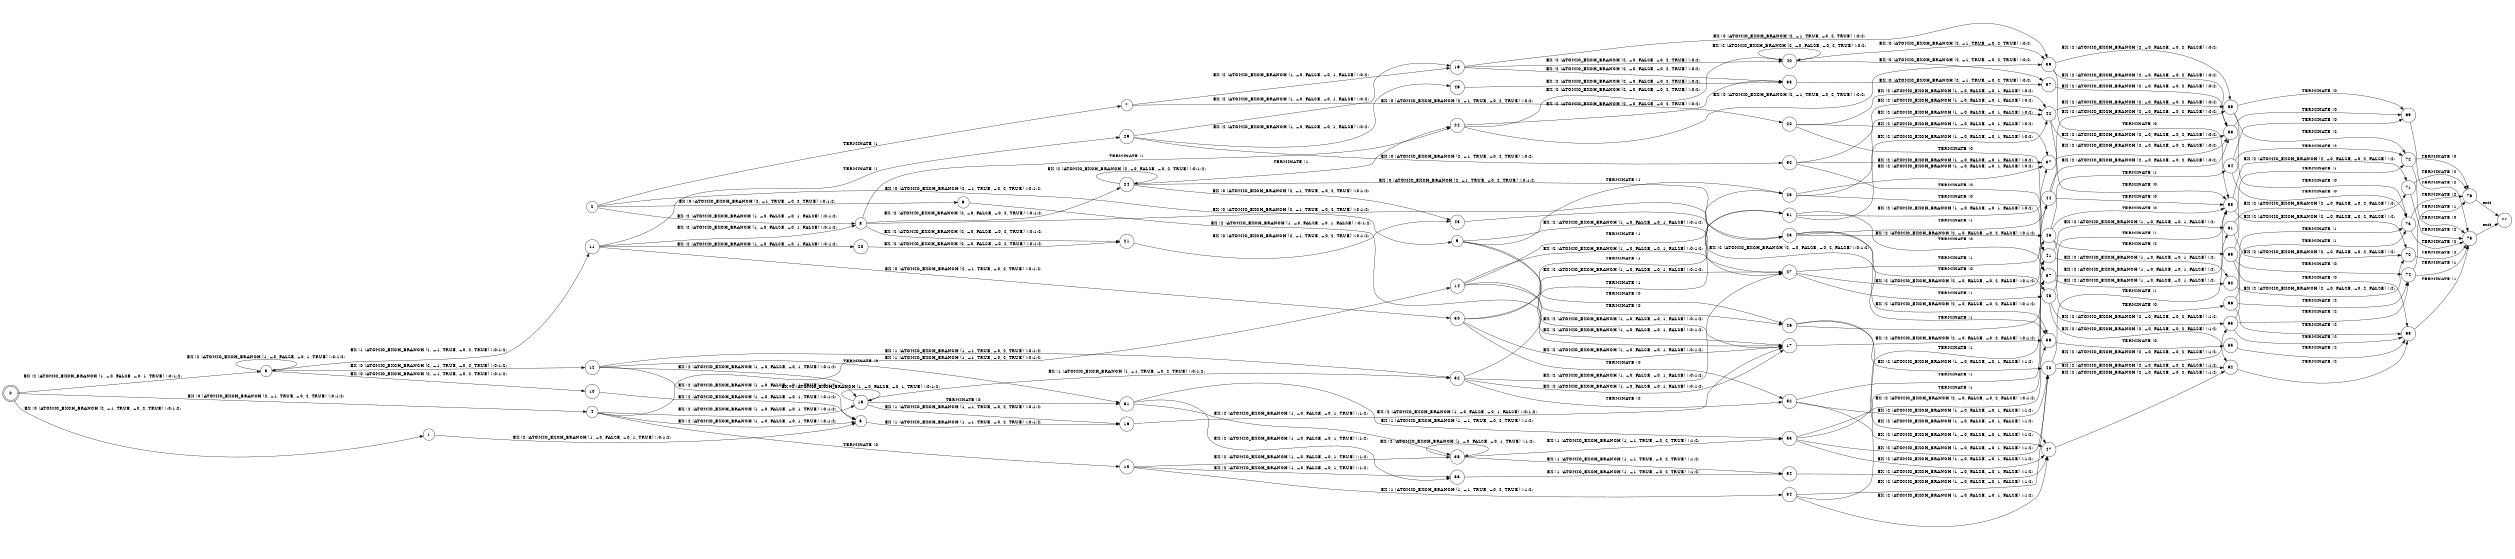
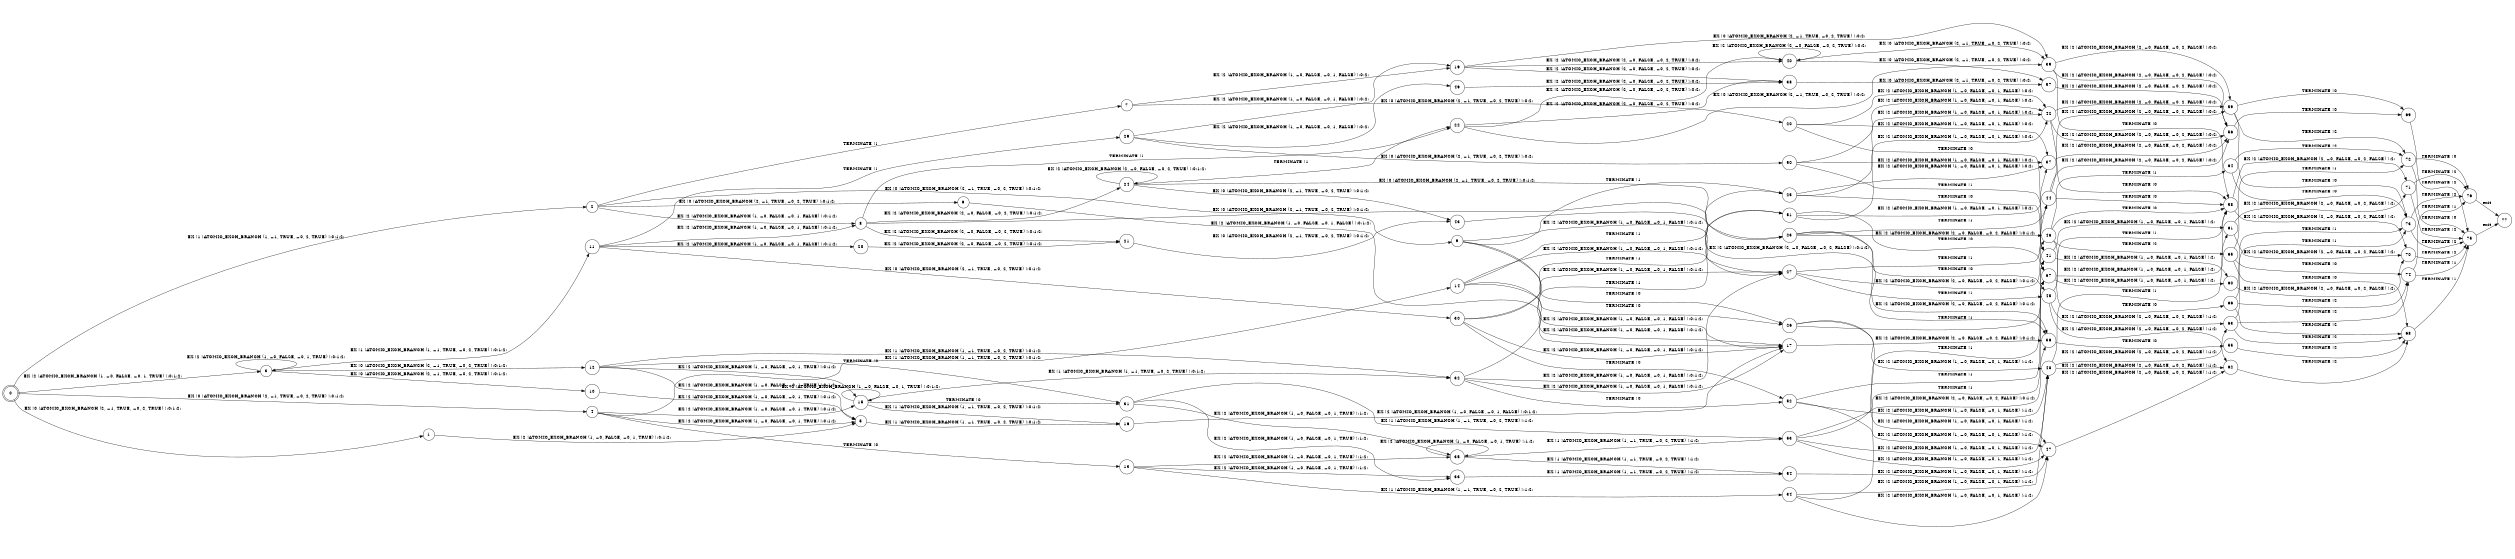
(2305, 123) -> none
(1956, 185) -> (1956, 185)
none -> (283, 253)
